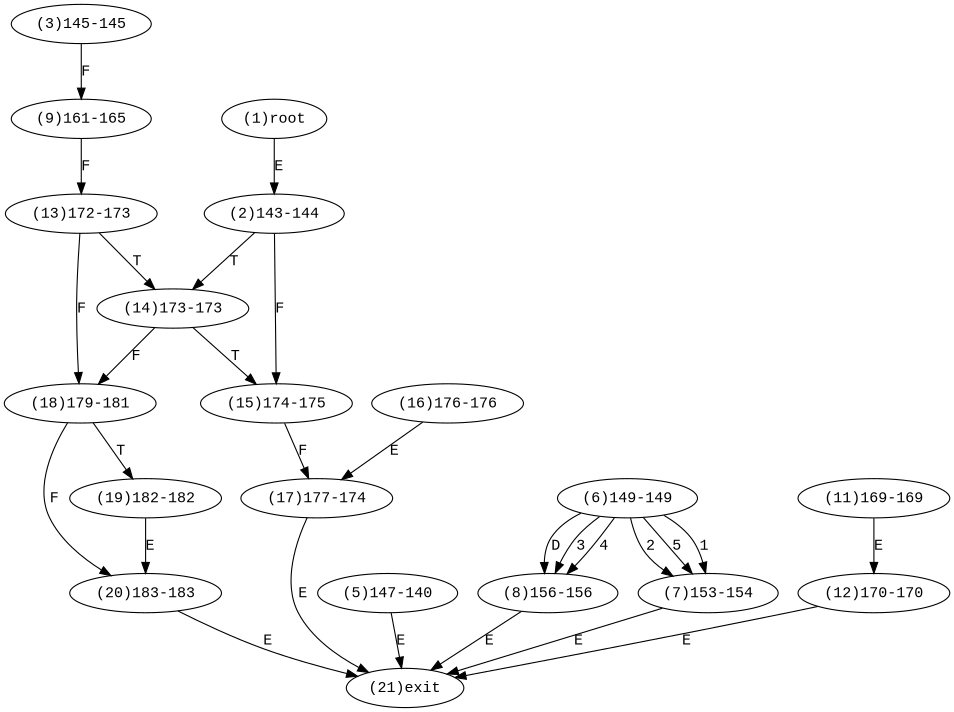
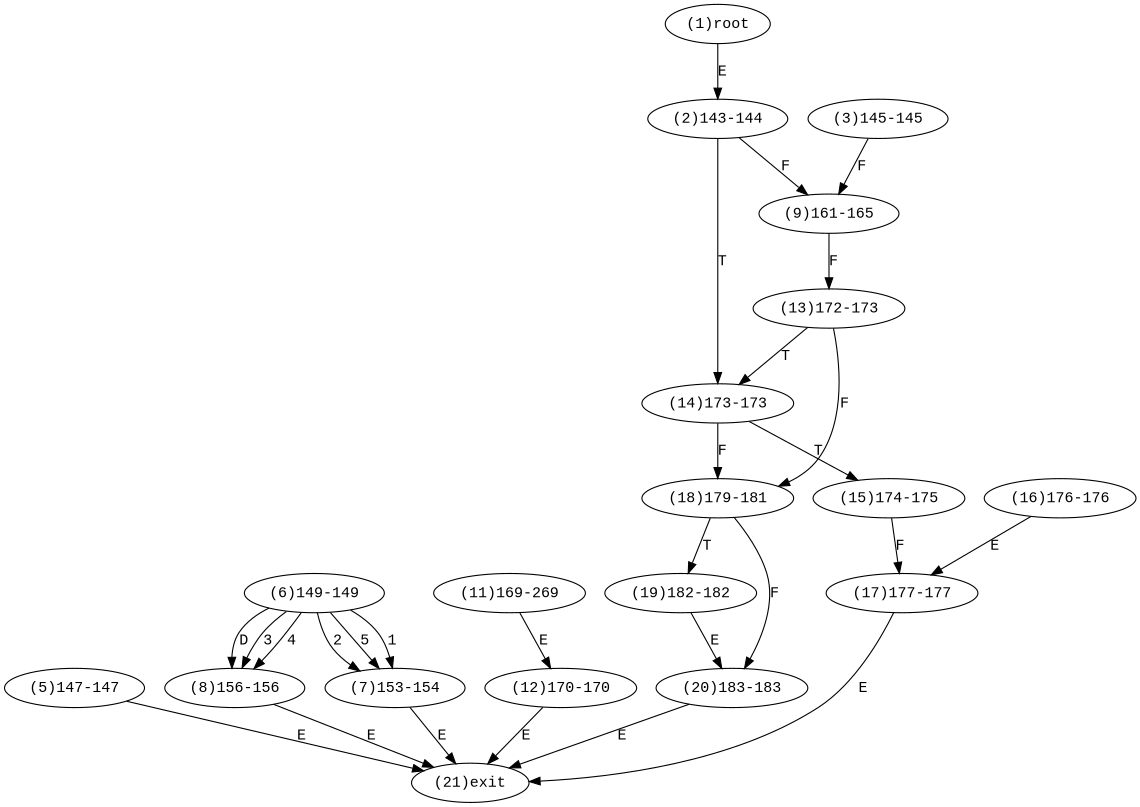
(275, 303) -> (769, 163)
(317, 498) -> (902, 593)
(874, 498) -> (510, 593)
(388, 593) -> (75, 688)
